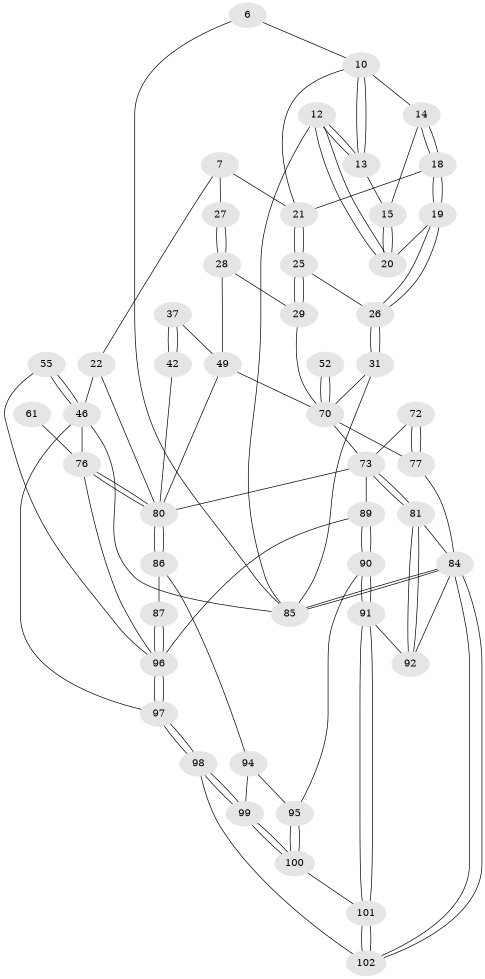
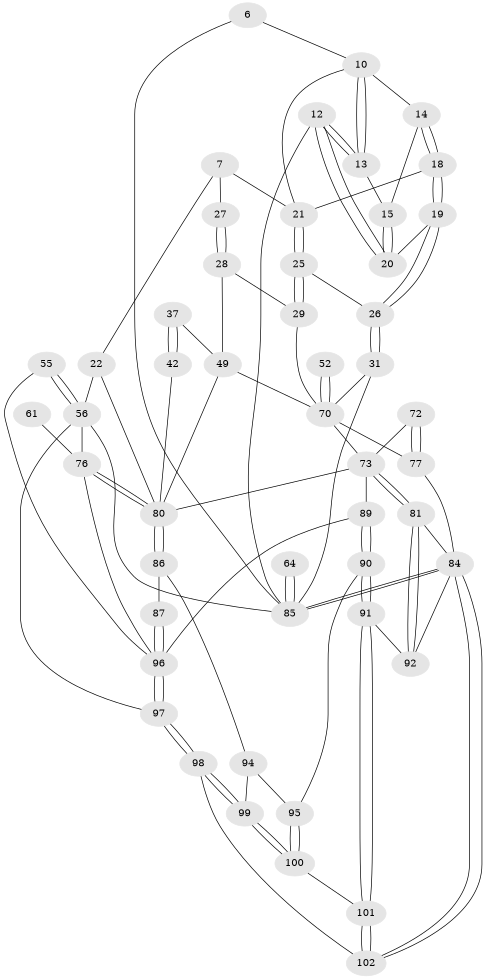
(82, 414) -> (82, 414)
none -> (290, 564)
